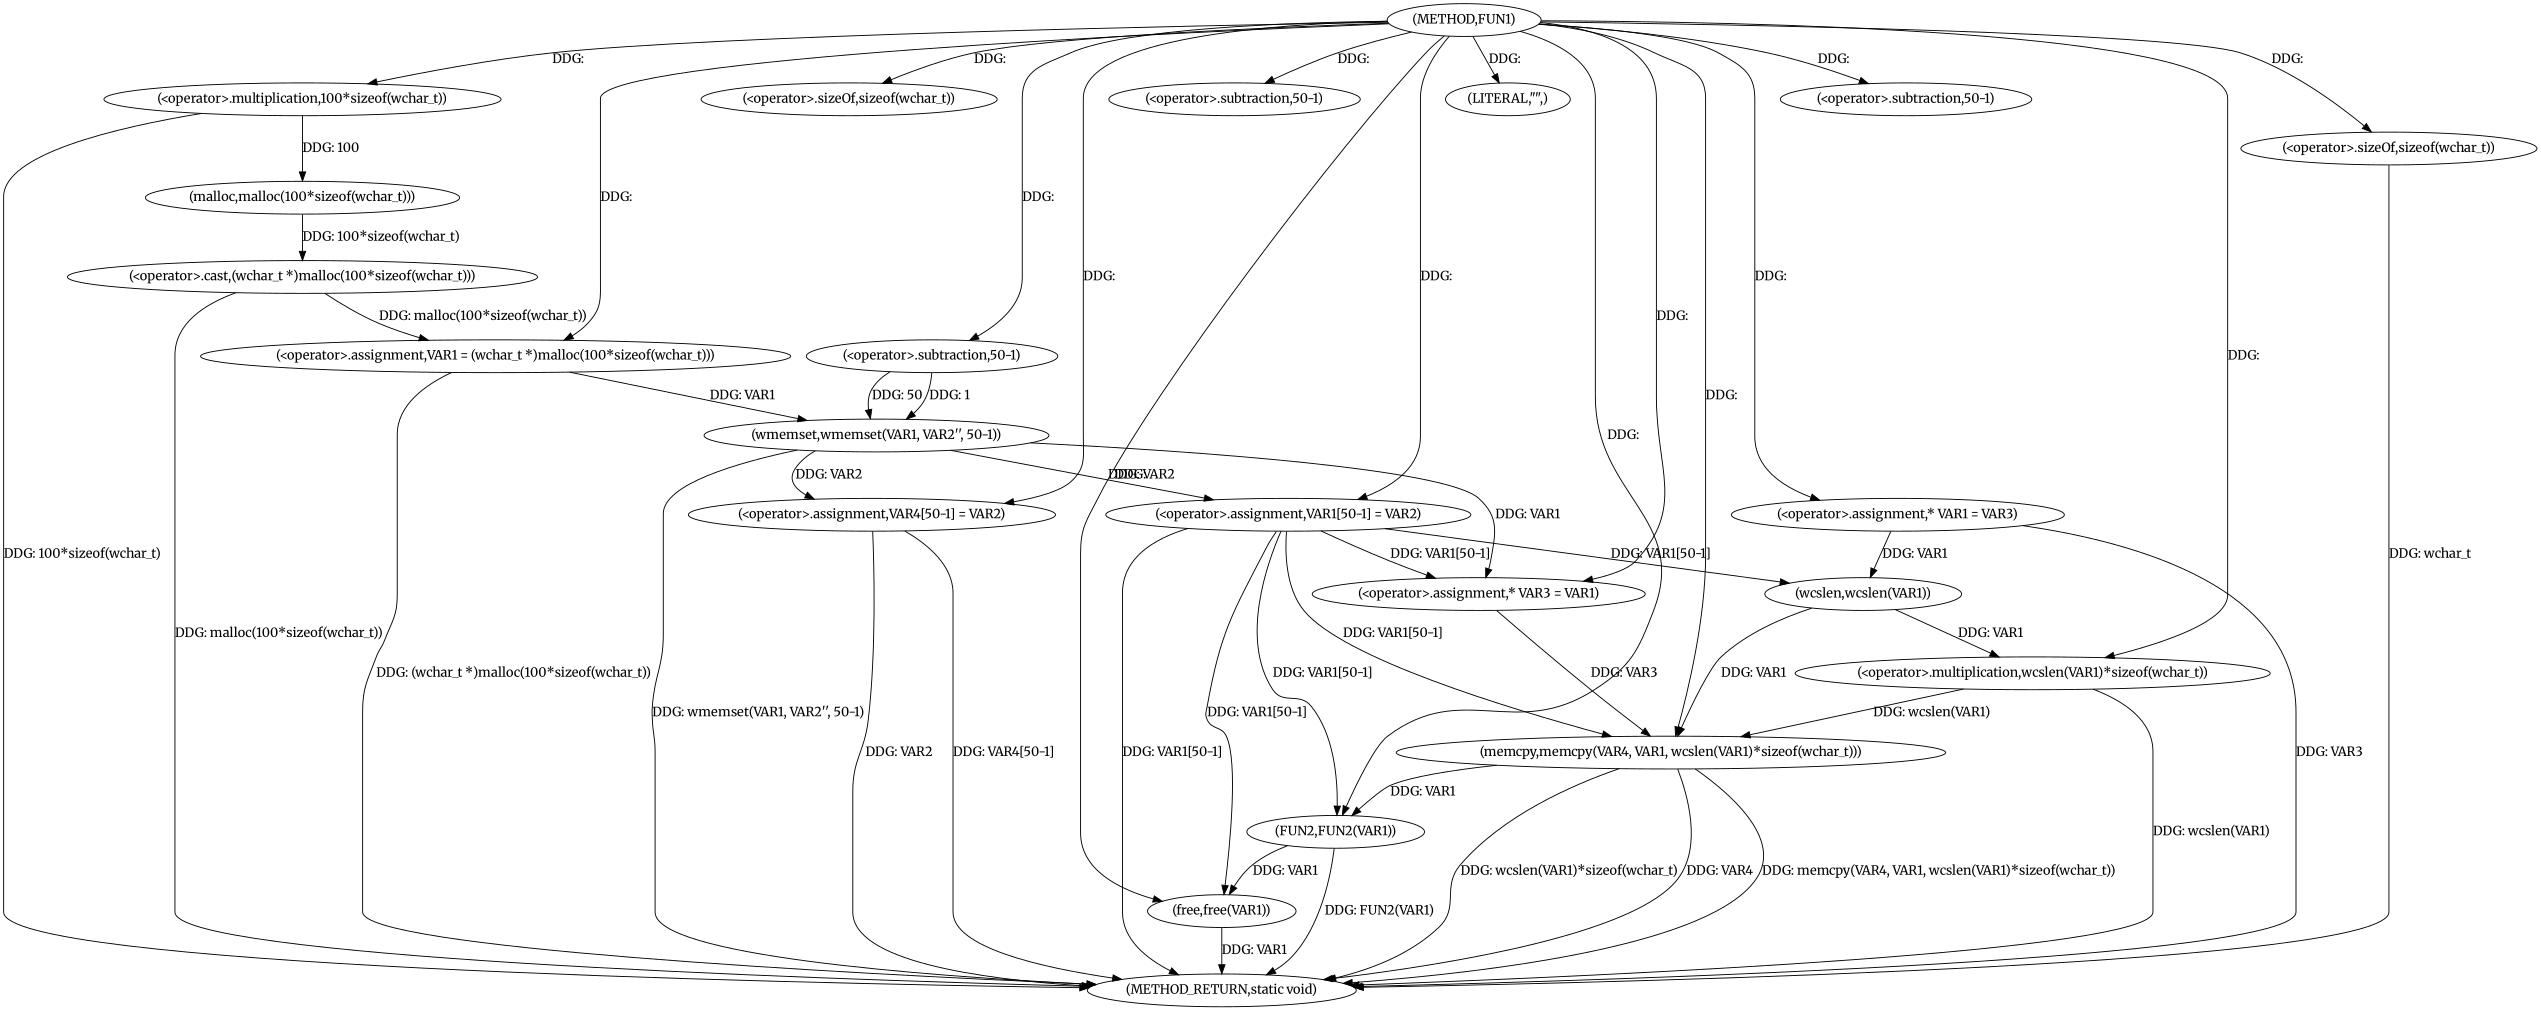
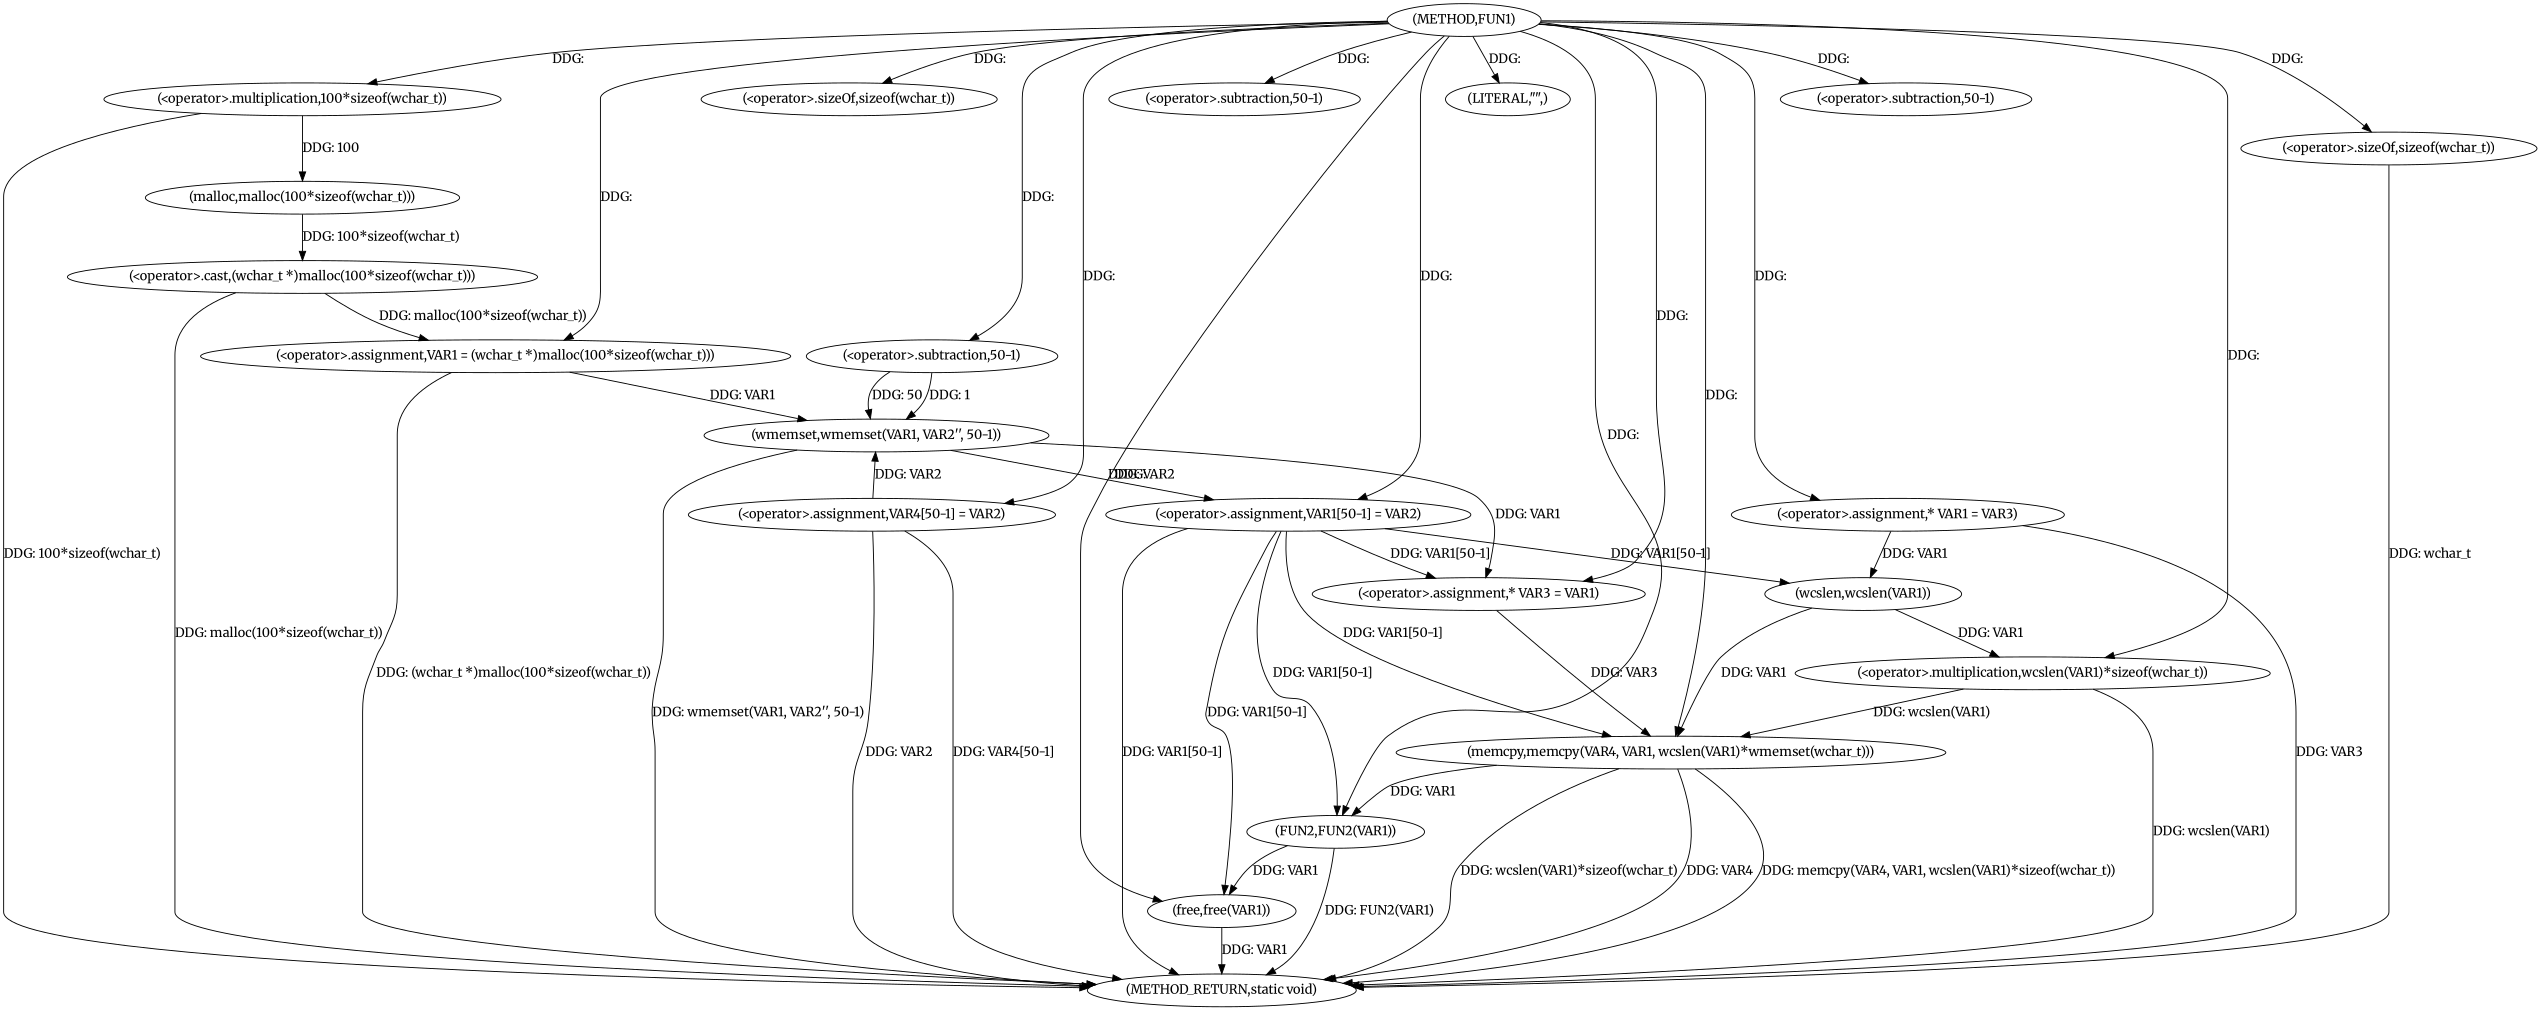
(794, 471) -> (874, 480)
(1671, 753) -> (1671, 753)
